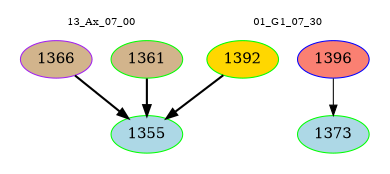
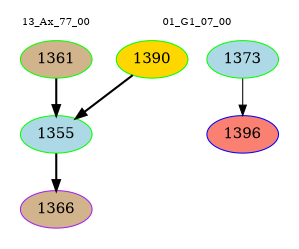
(102, 22) -> (56, 22)
(288, 22) -> (197, 22)
(243, 59) -> (152, 59)
(333, 92) -> (243, 92)
(97, 93) -> (56, 167)
